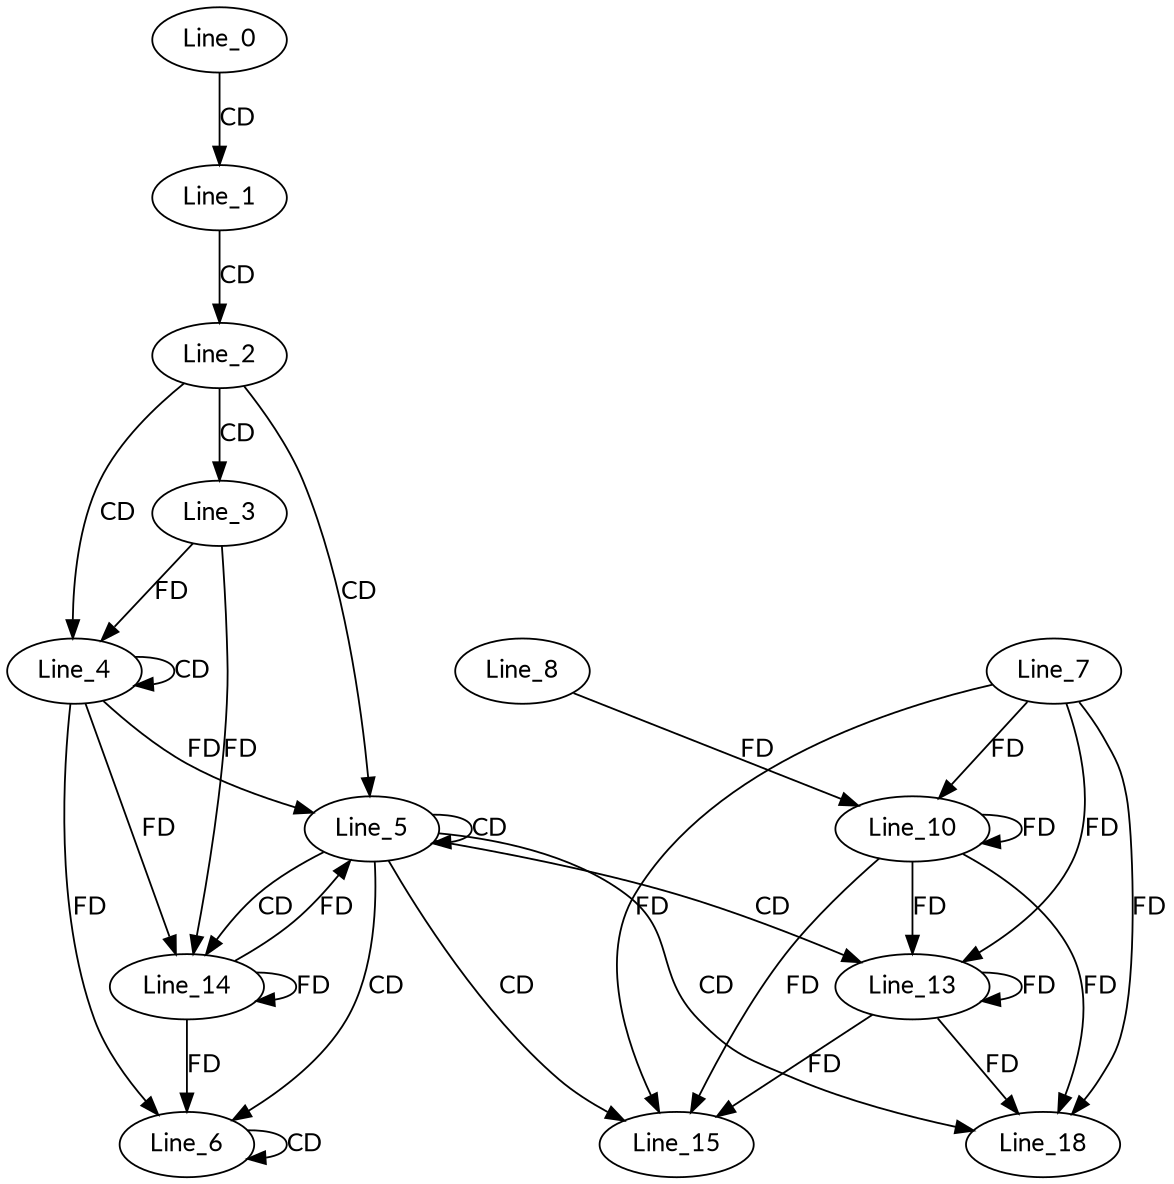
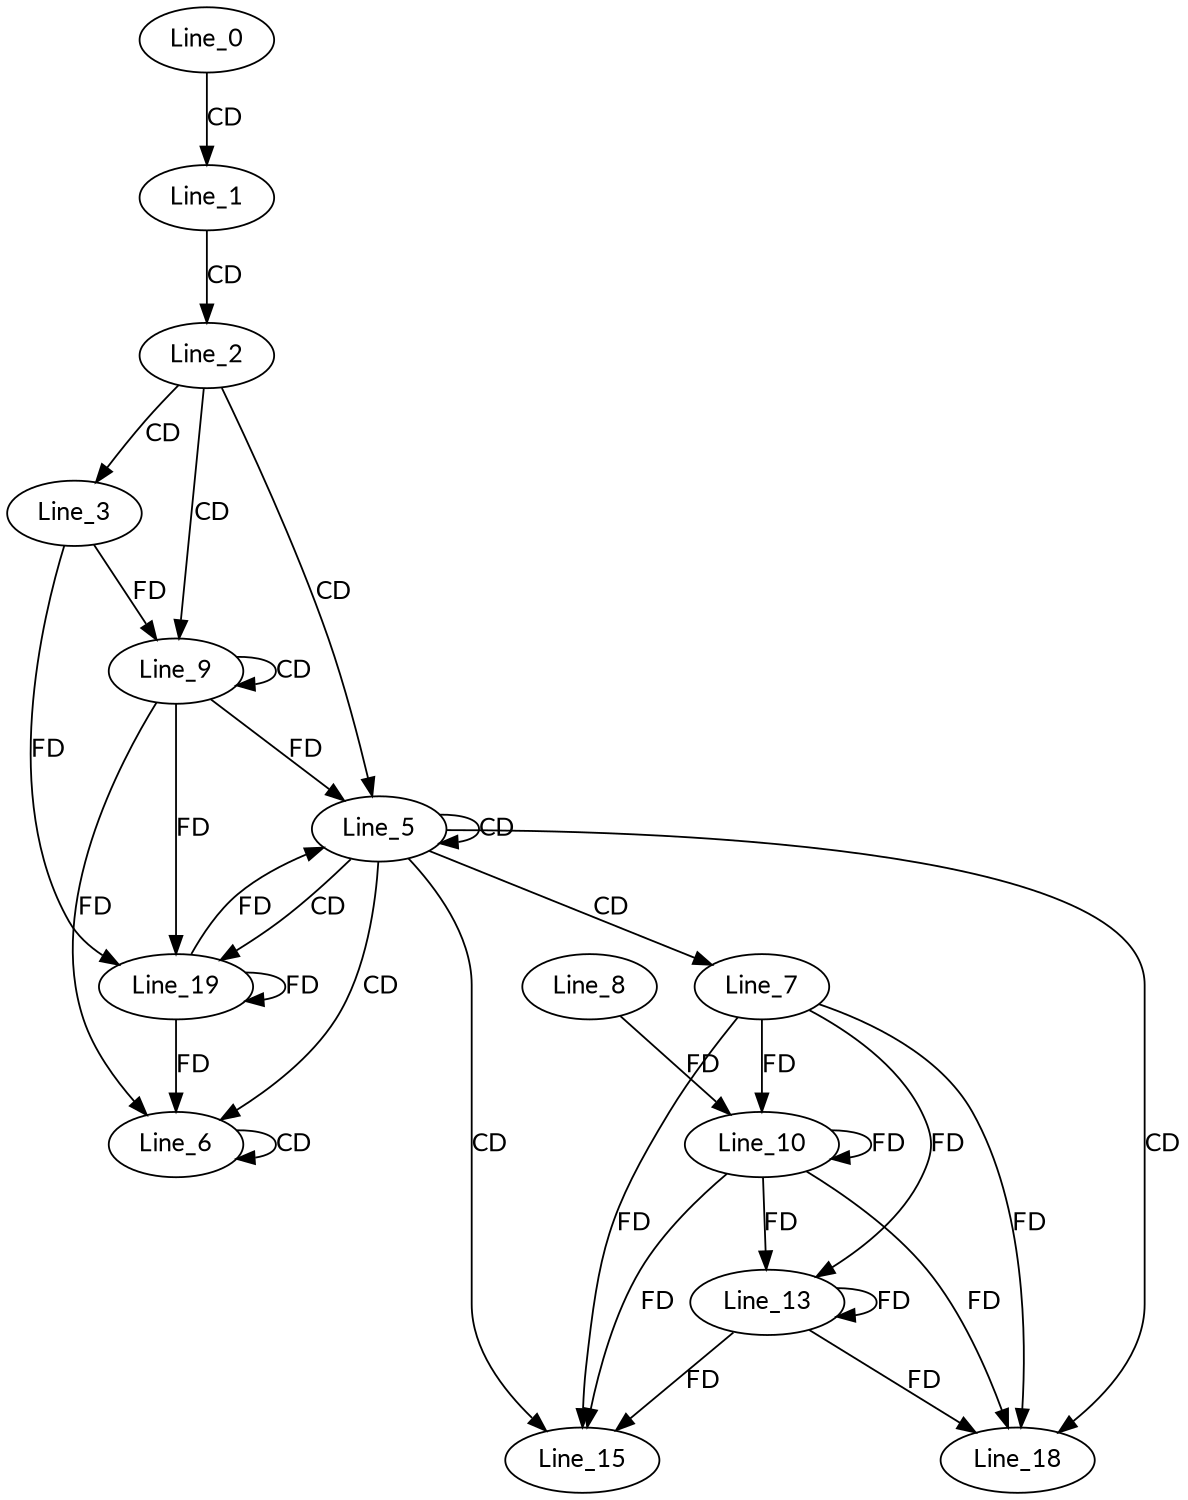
(74, 671) -> (176, 671)
(653, 888) -> (562, 904)
(187, 987) -> (176, 987)
